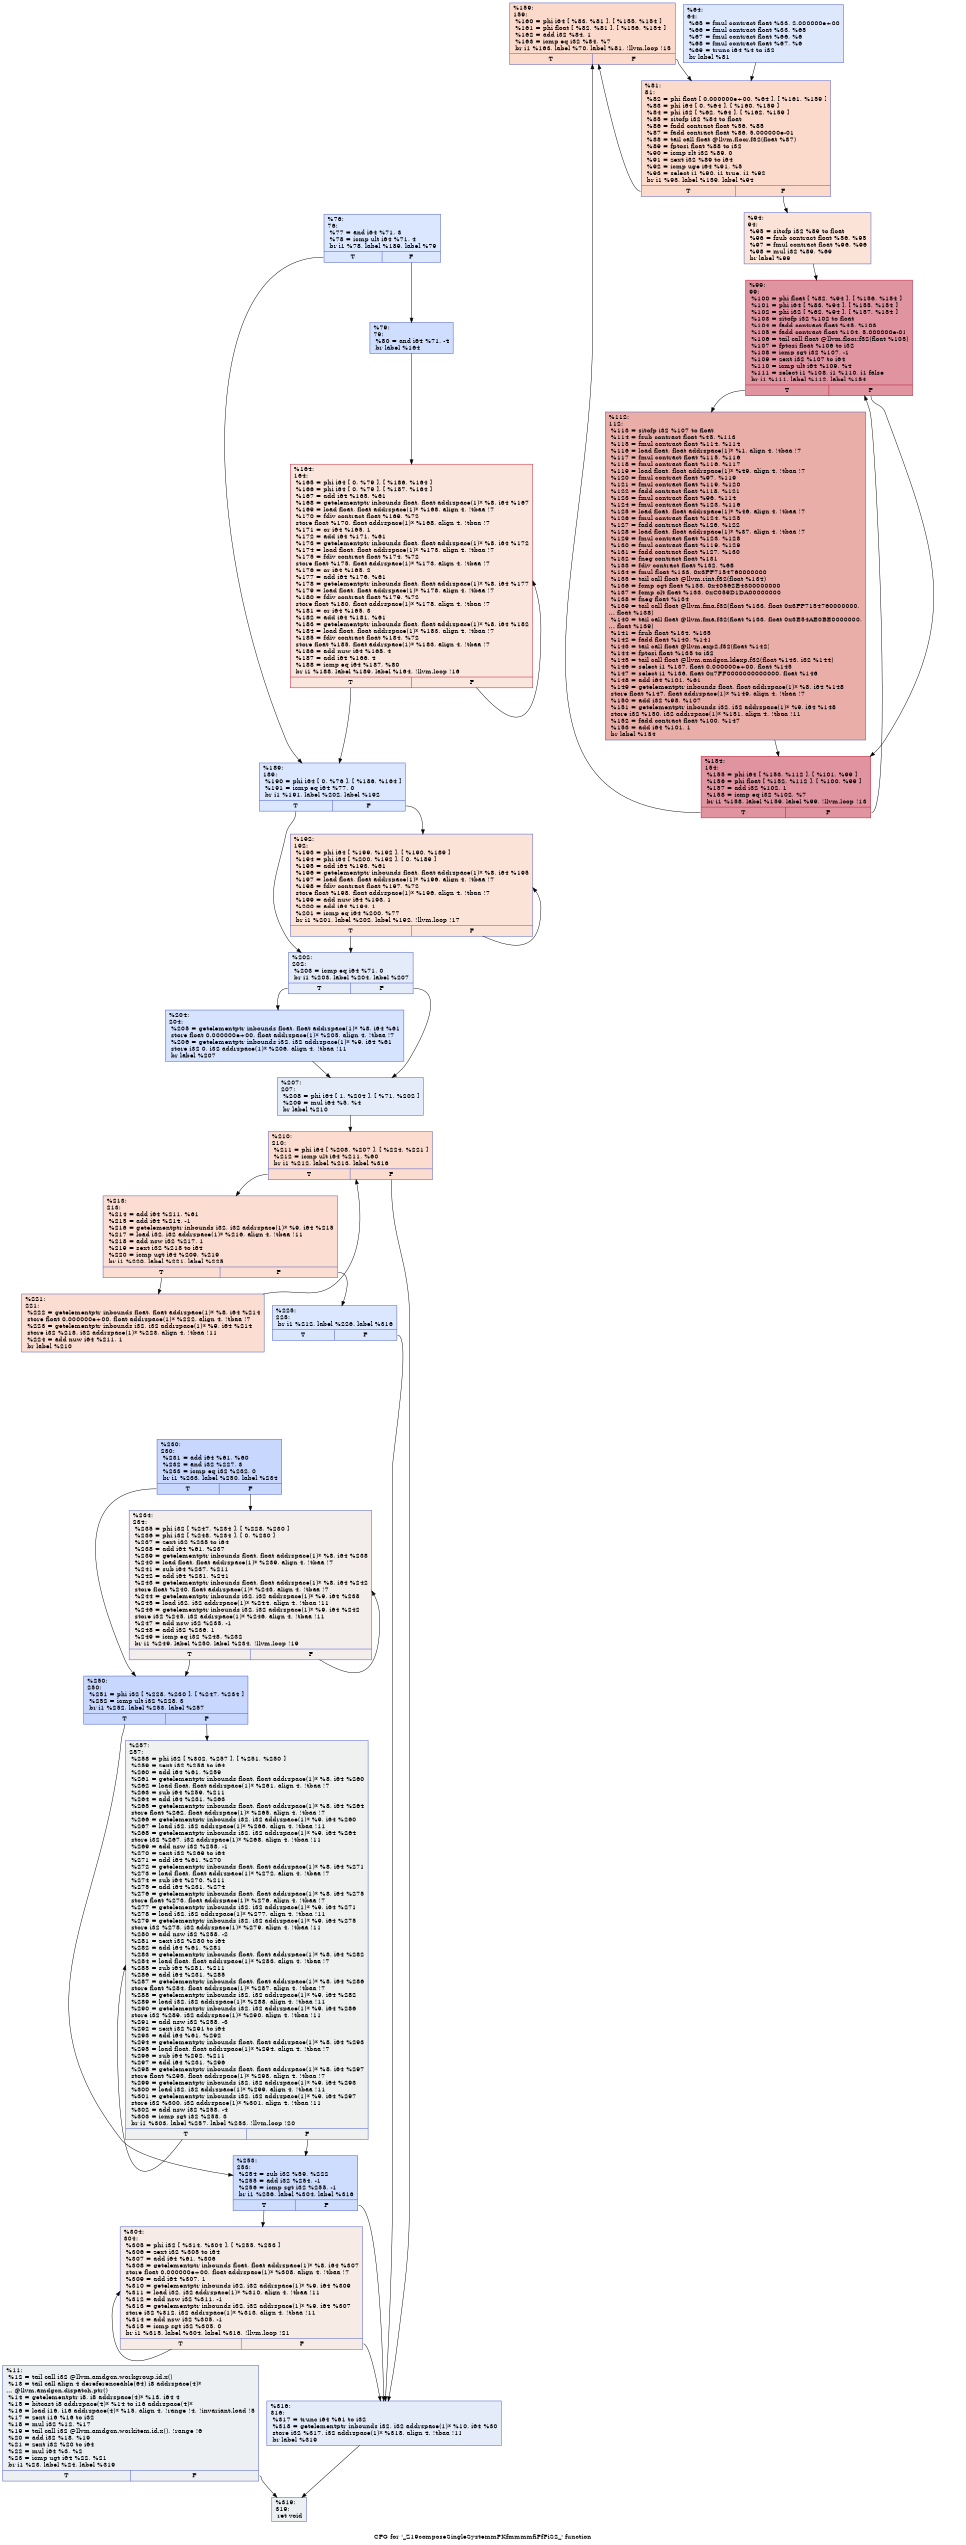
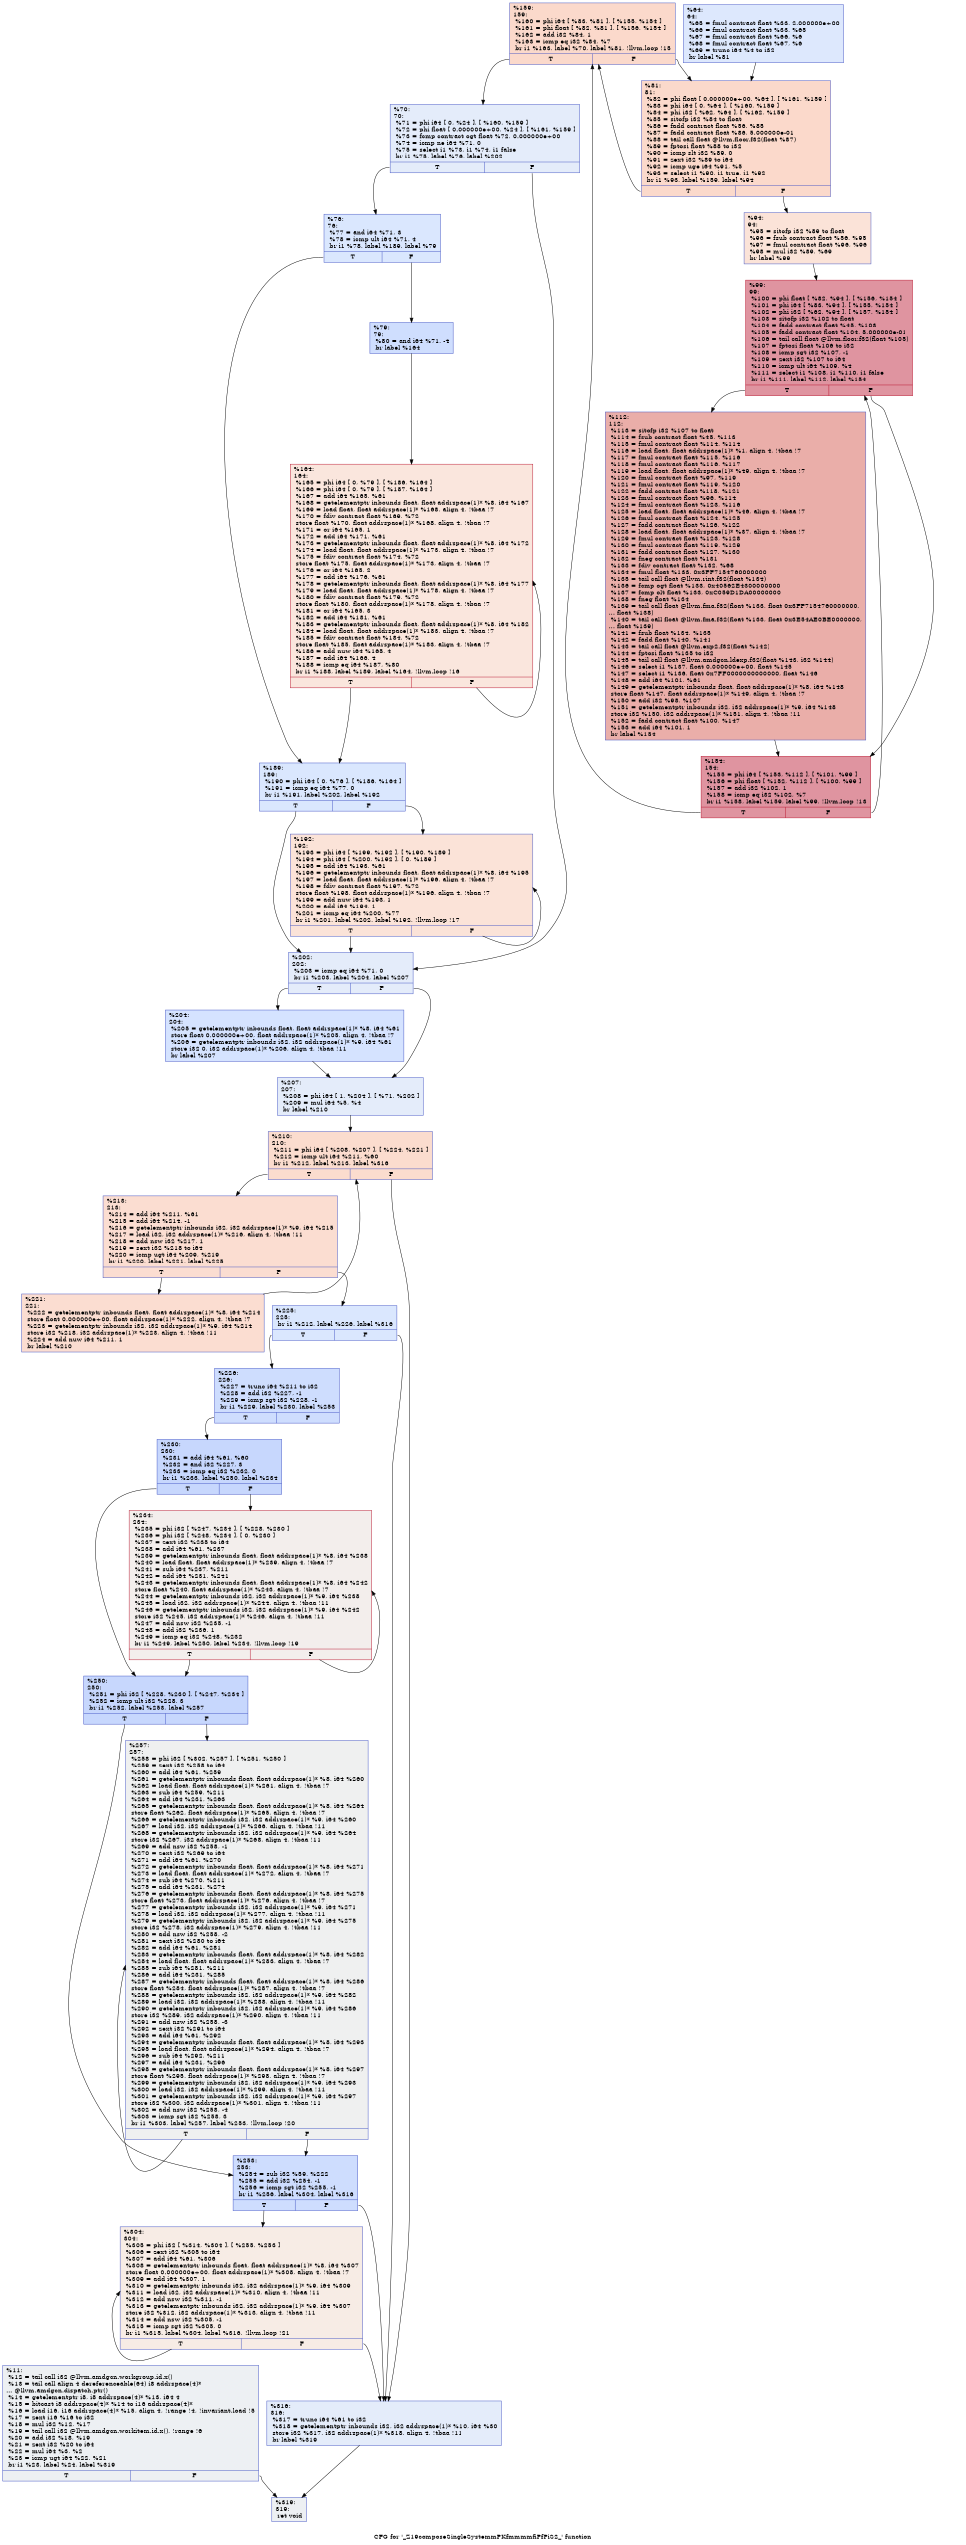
none -> (485, 139)
none -> (277, 1396)
(250, 1585) -> (250, 1585)
